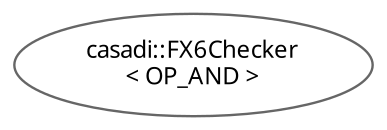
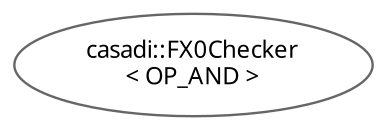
(194, 65) -> (194, 65)
